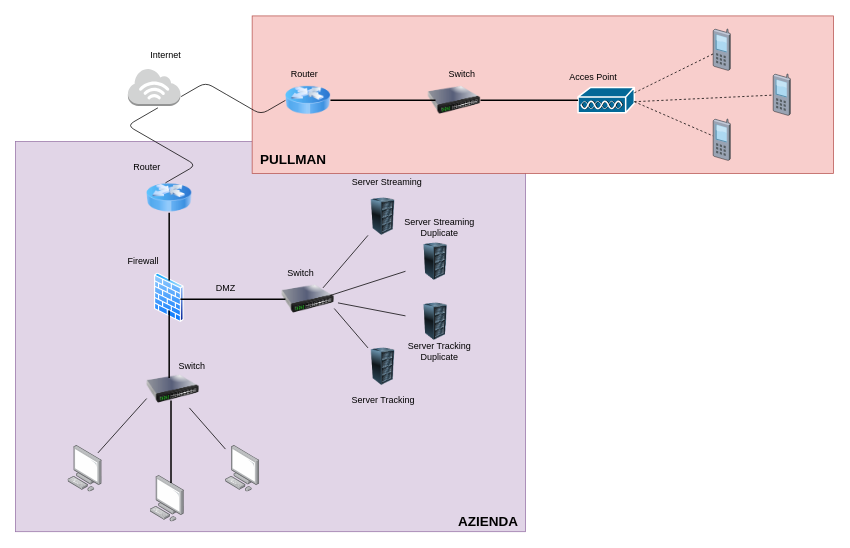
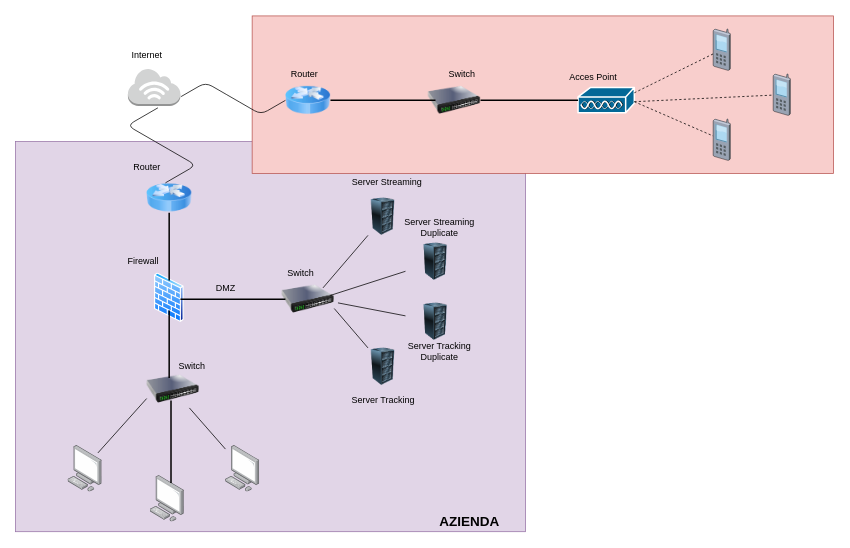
(165, 55) -> (147, 55)
(293, 160) -> none
(488, 521) -> (469, 521)
